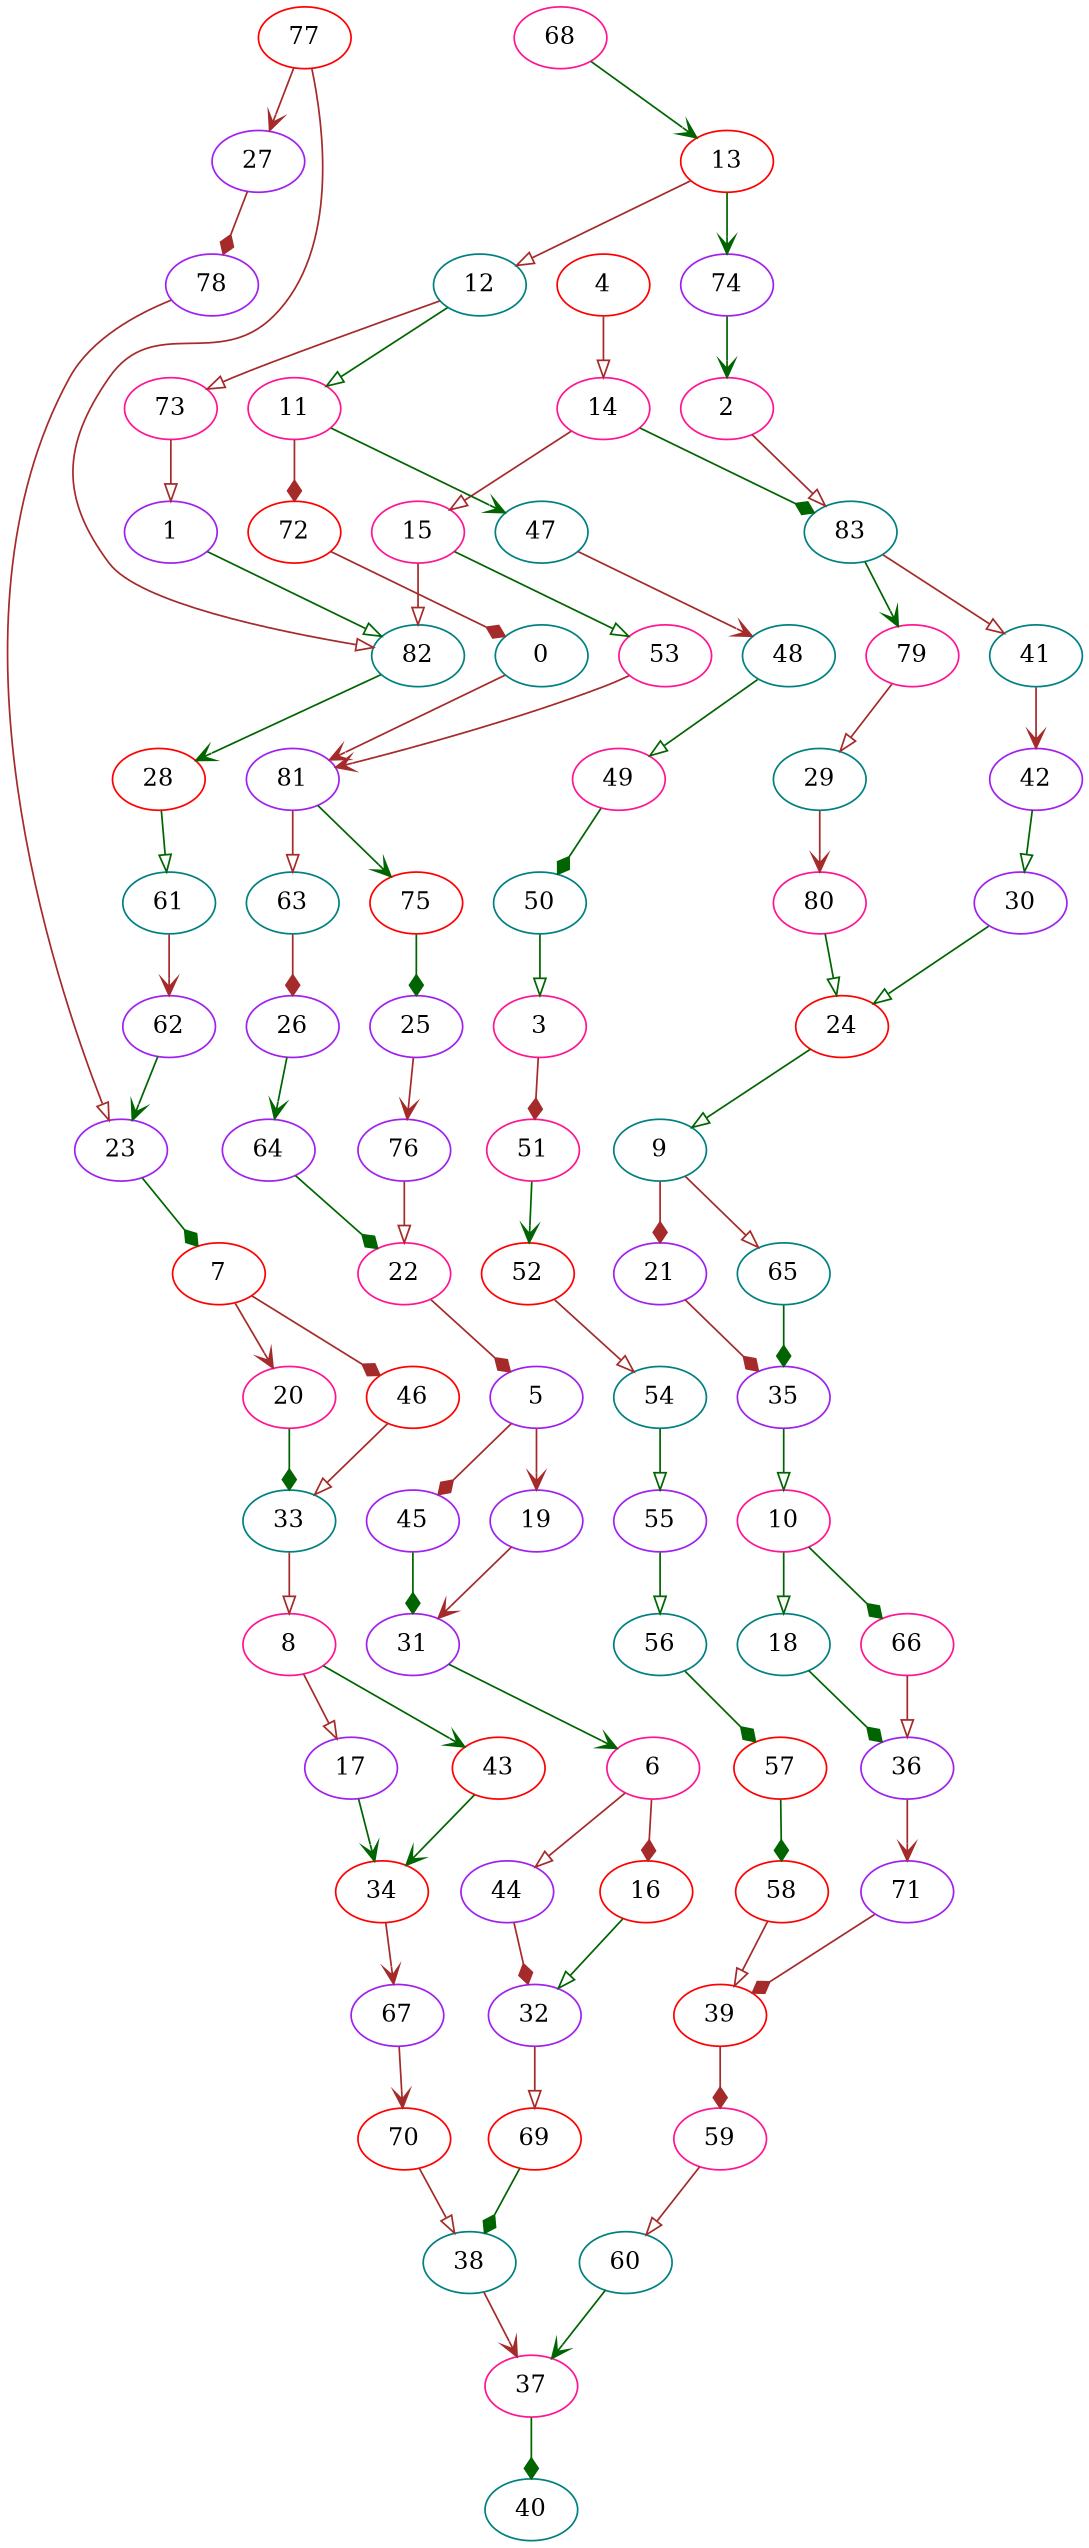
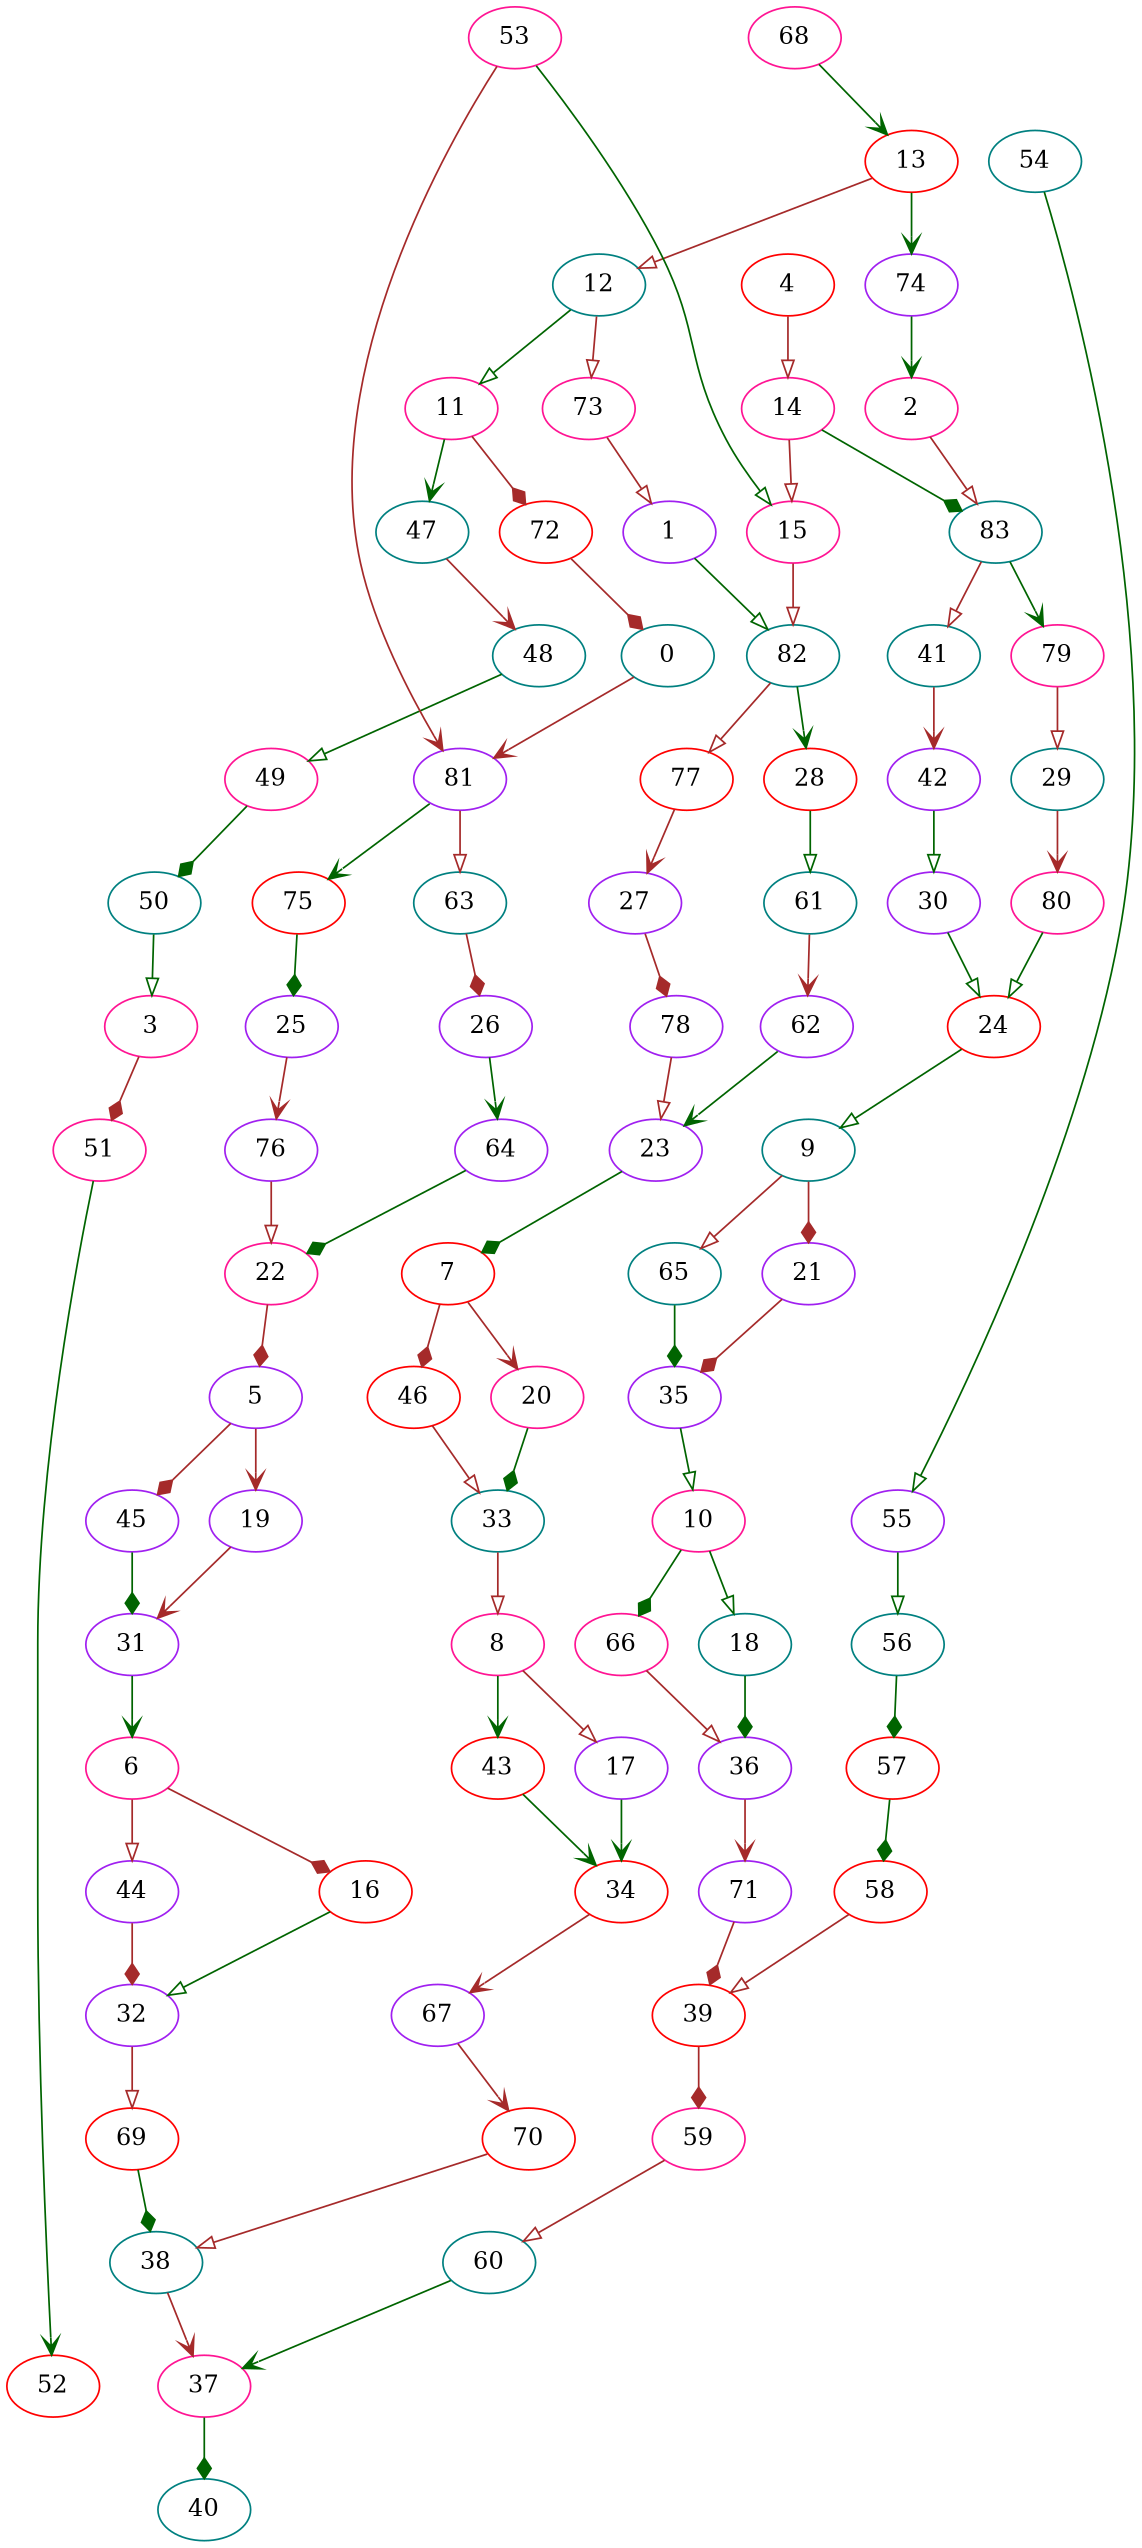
(103, 388) -> (746, 711)
(534, 590) -> (668, 269)
(588, 1330) -> none
